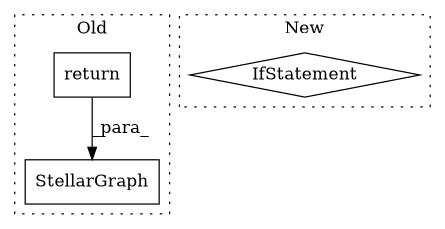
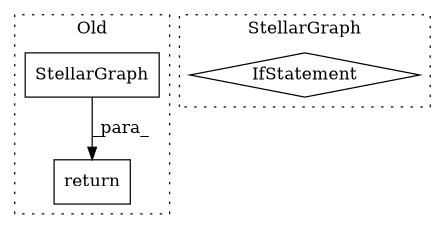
(305, 29) -> (305, 29)
(92, 122) -> (92, 122)
